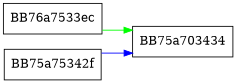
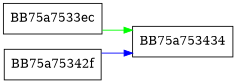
(53, 19) -> (53, 19)
(183, 42) -> (183, 42)
